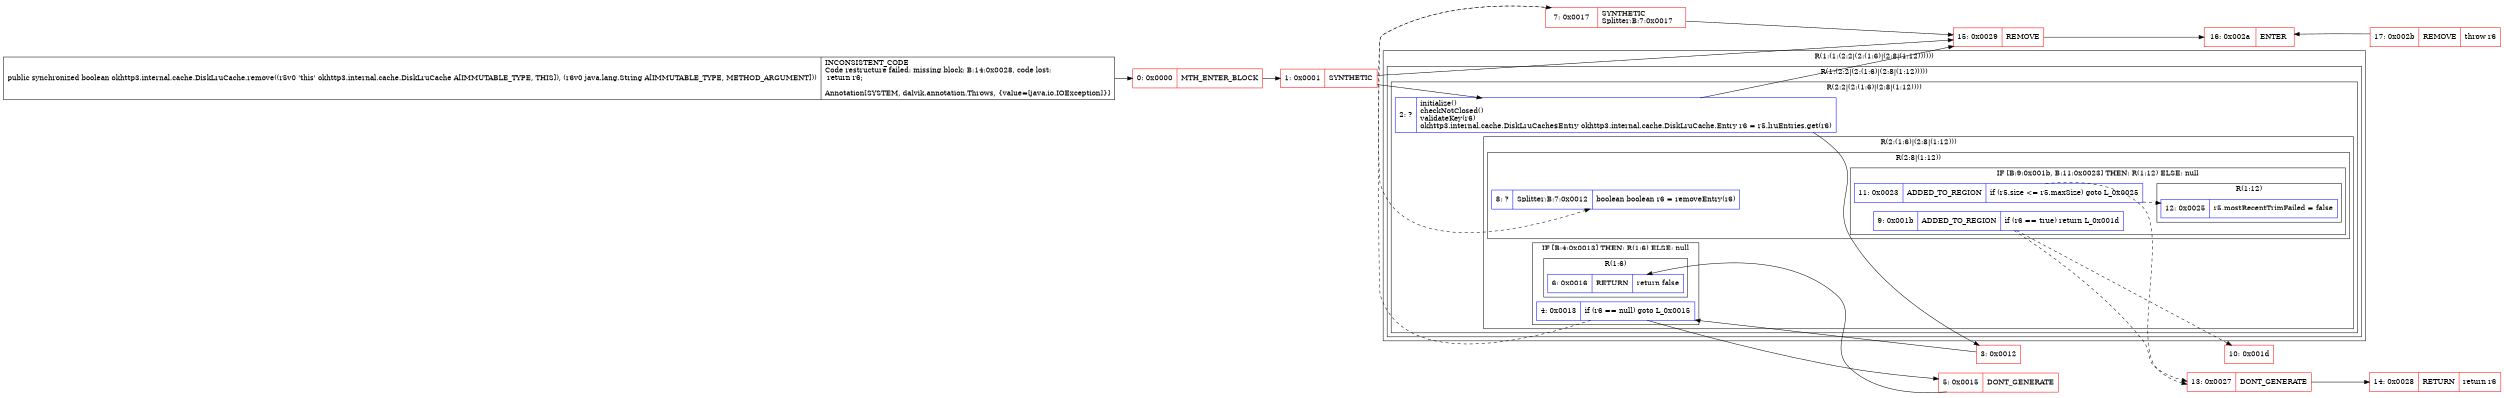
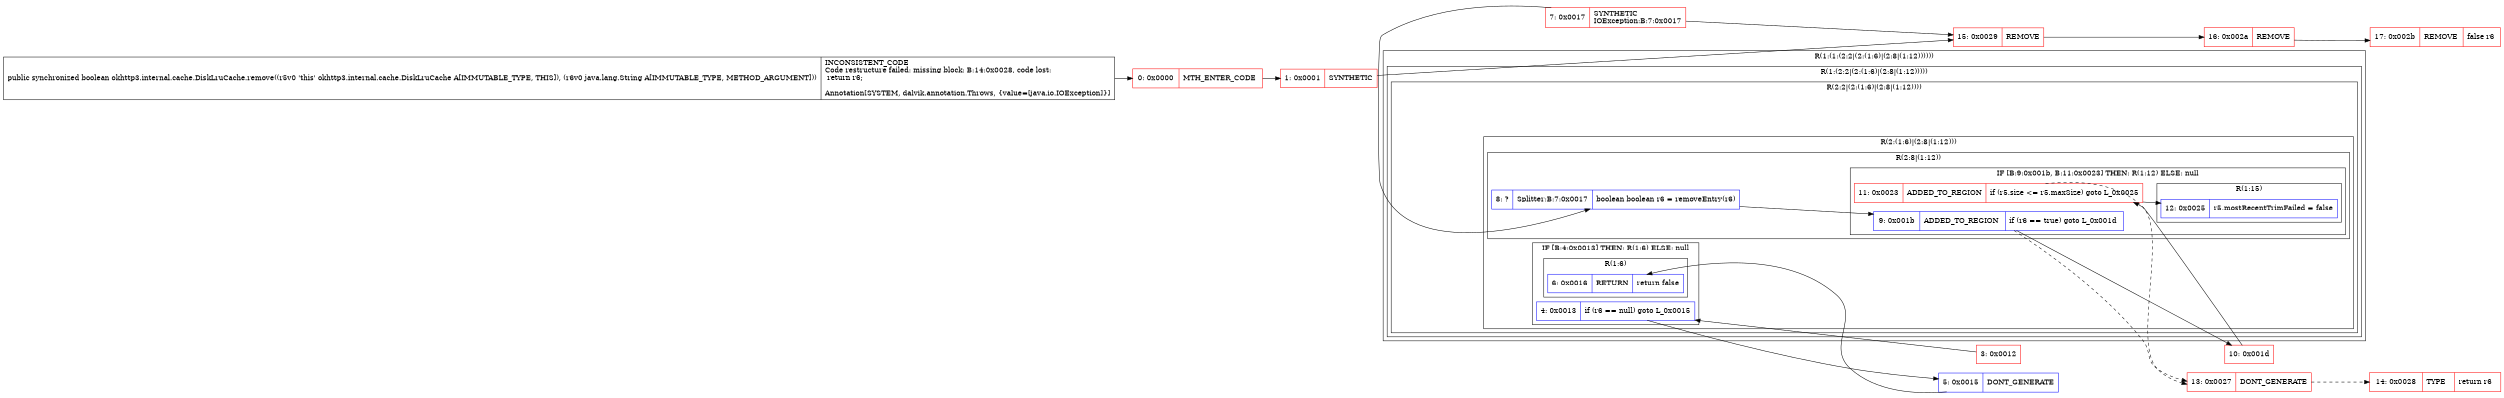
(1638, 21) -> (1638, 21)
(2335, 34) -> (2330, 41)
(2273, 37) -> (2273, 37)
(2480, 37) -> (2481, 37)
(1220, 78) -> (1219, 78)
(1616, 115) -> none
(2249, 189) -> (2249, 189)
(1999, 193) -> (1999, 193)
(1379, 197) -> none
(1553, 199) -> (1553, 199)
(2149, 202) -> (2149, 202)
none -> (1804, 210)
(1400, 212) -> (1378, 136)
(2062, 221) -> (2063, 221)
none -> (2192, 274)
(2122, 287) -> (2122, 287)
(2338, 382) -> (2338, 382)
(2439, 382) -> (2436, 382)
(1999, 383) -> (1999, 383)
